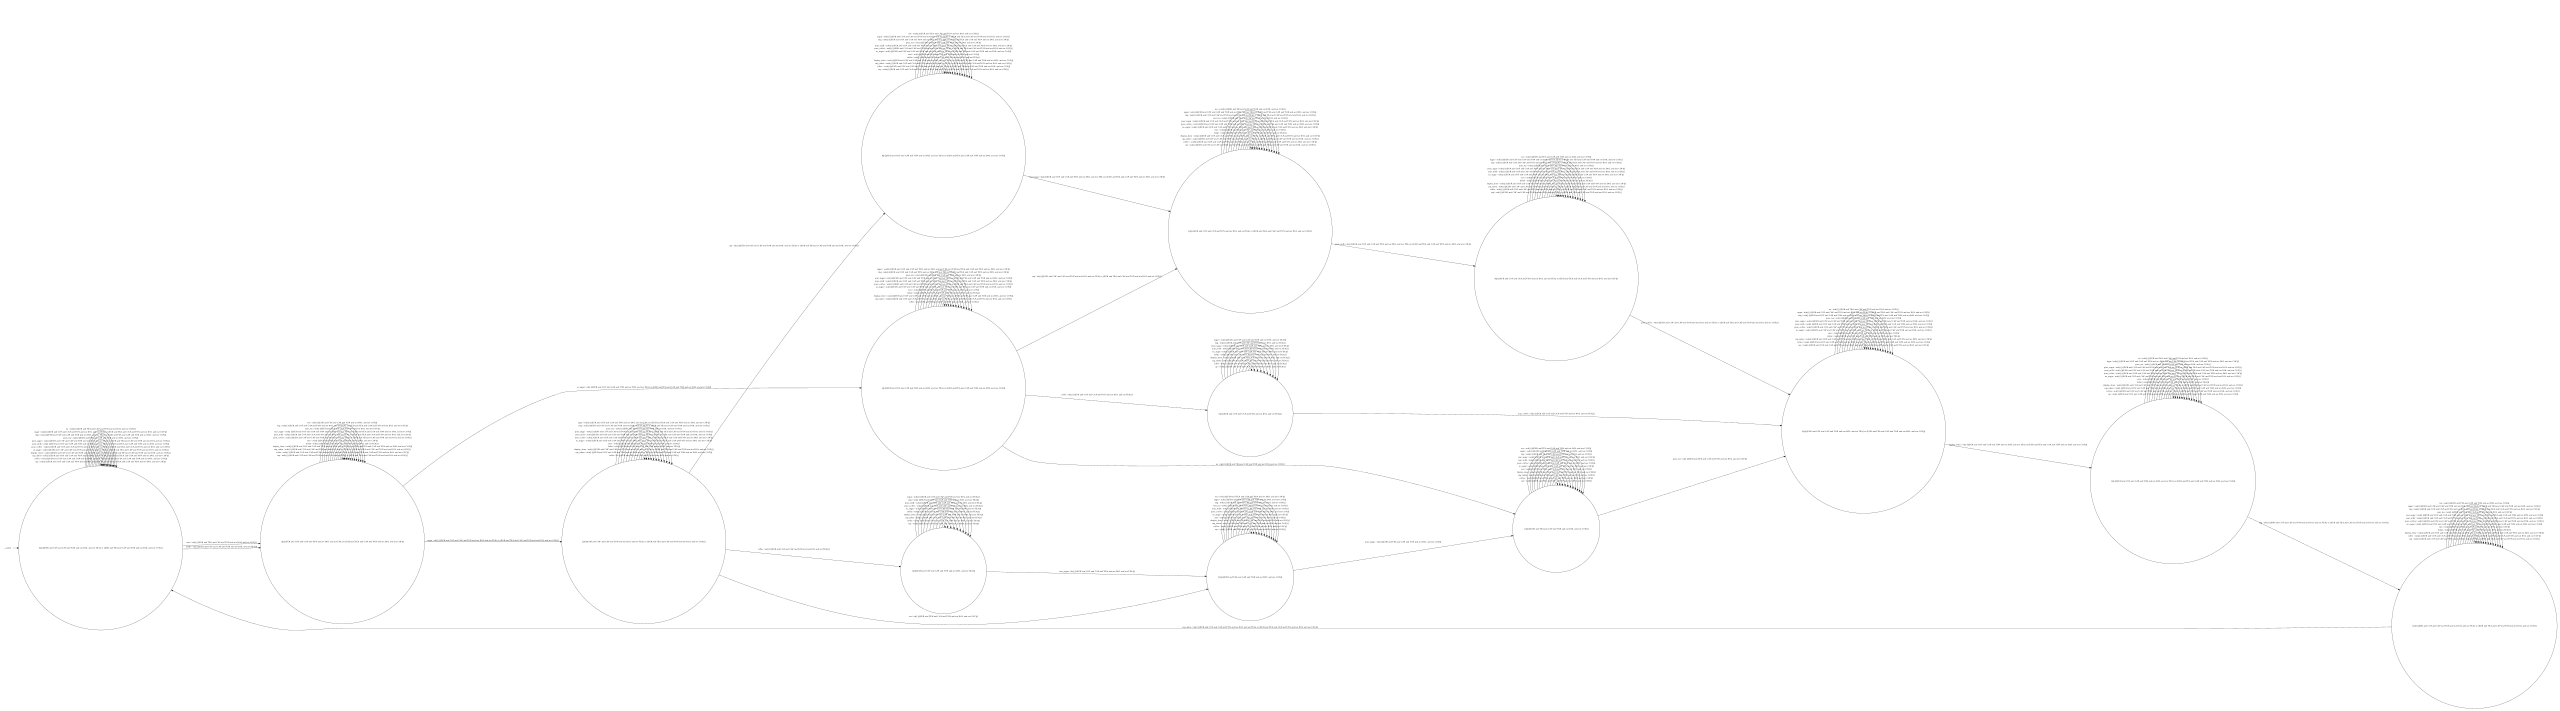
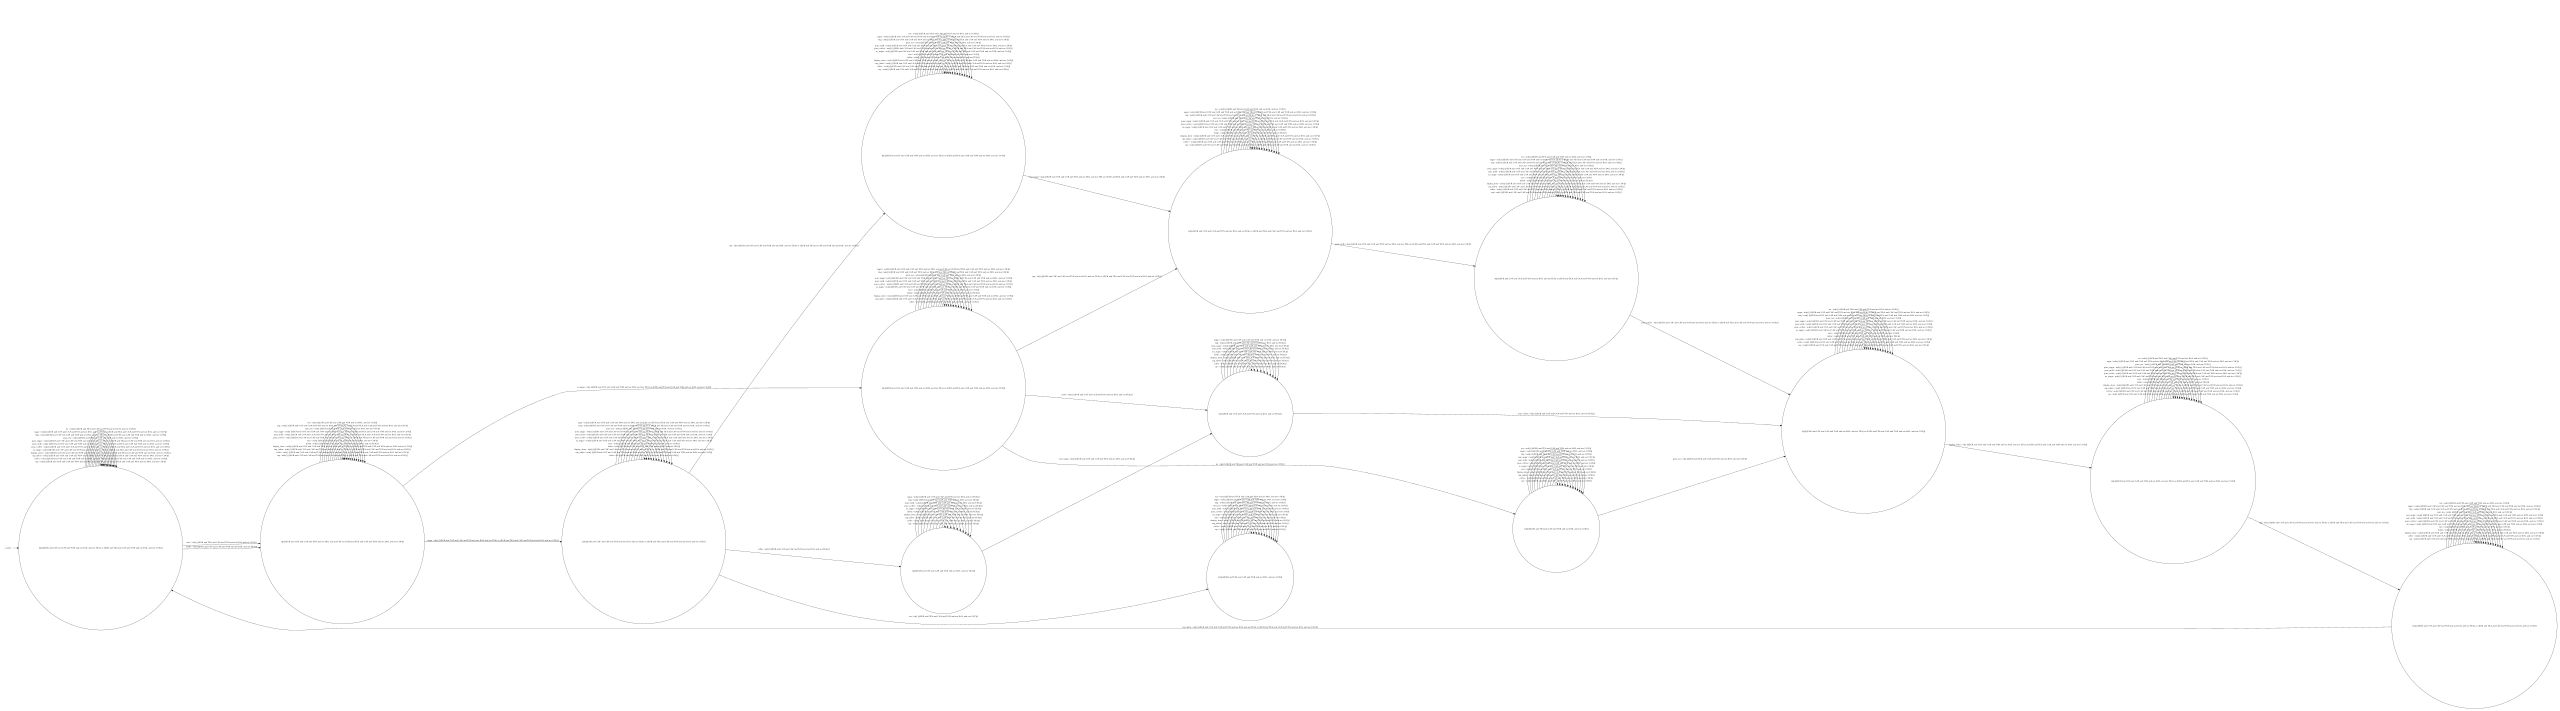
(1402, 553) -> none
(1096, 574) -> (1096, 493)
